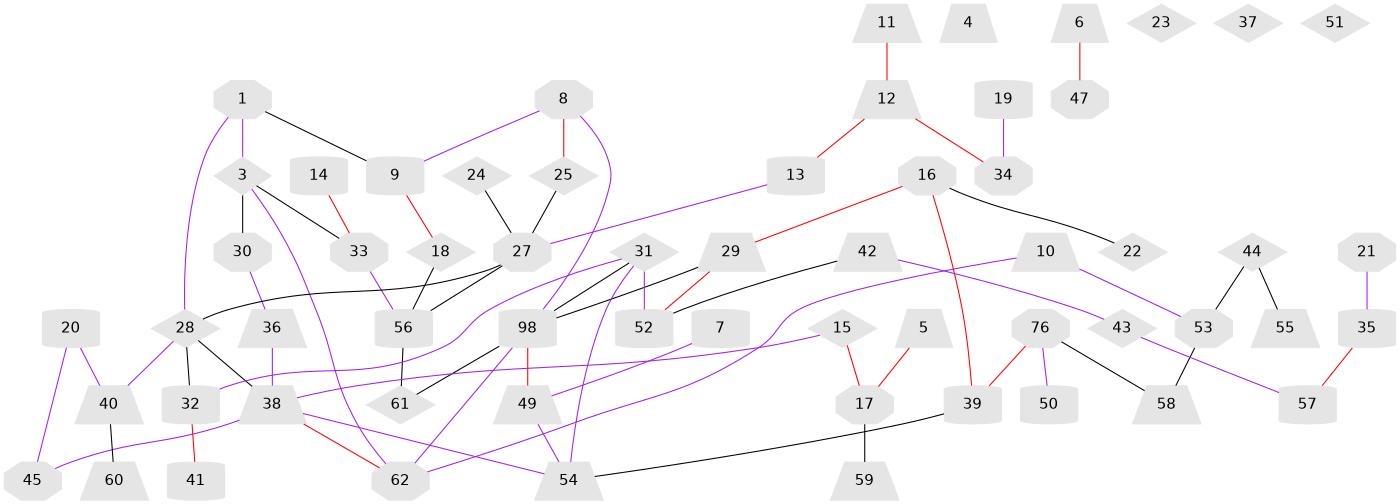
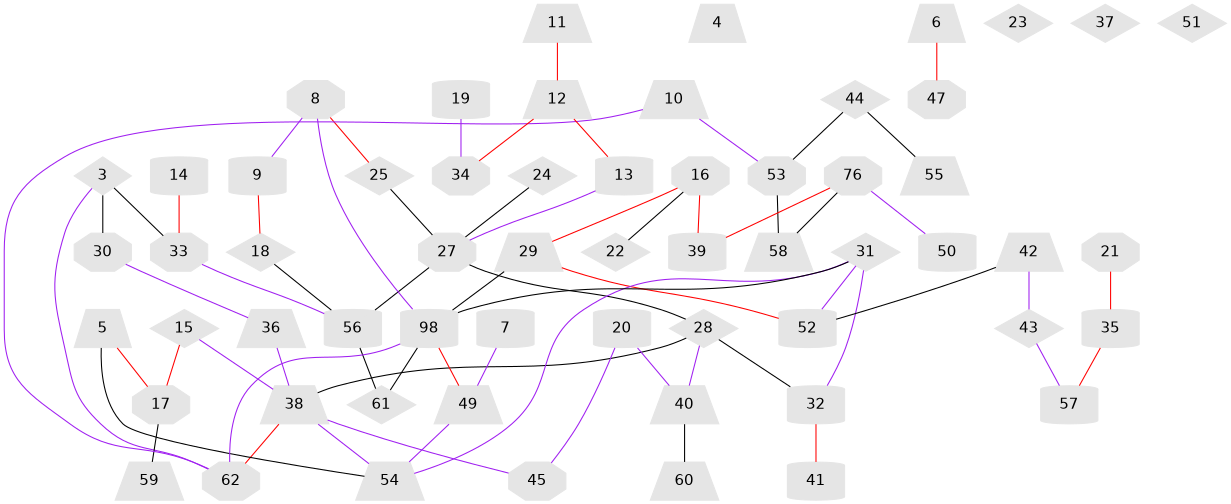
(243, 100) -> none
(1367, 290) -> (1111, 290)
(770, 449) -> (202, 448)
